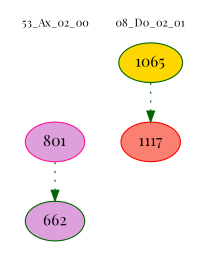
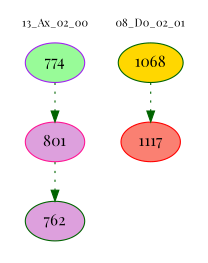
(56, 24) -> (56, 24)
none -> (55, 63)
(151, 63) -> (151, 63)
(55, 221) -> (55, 221)
